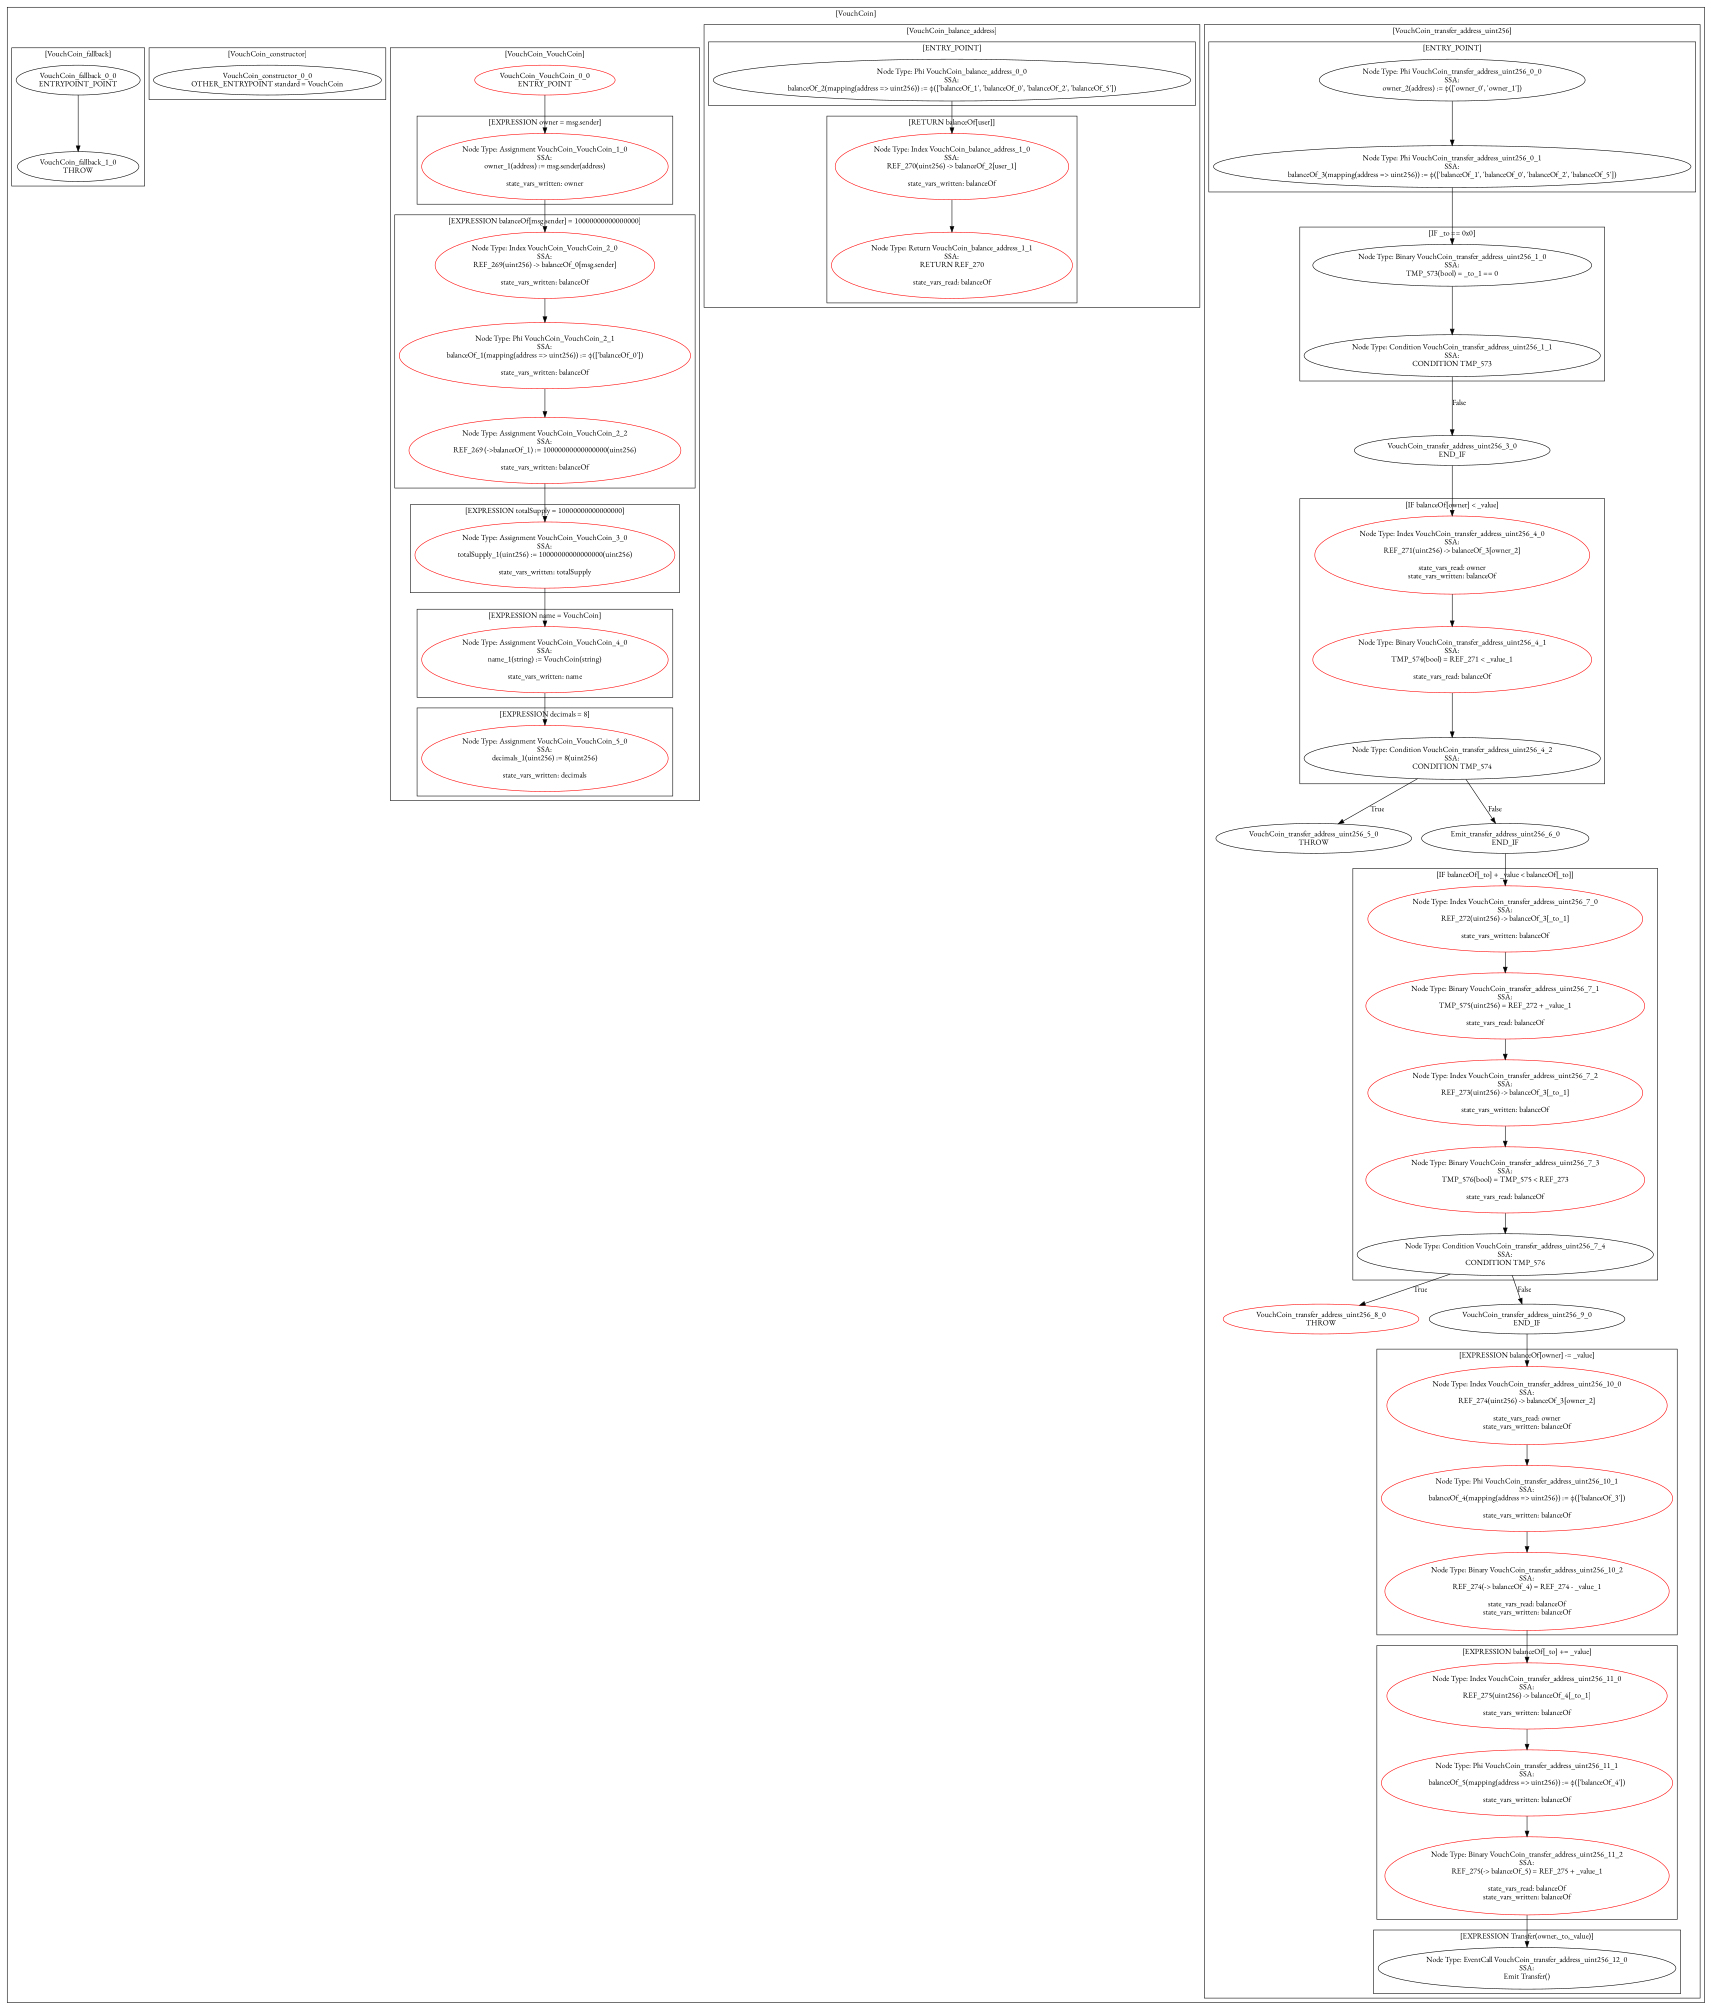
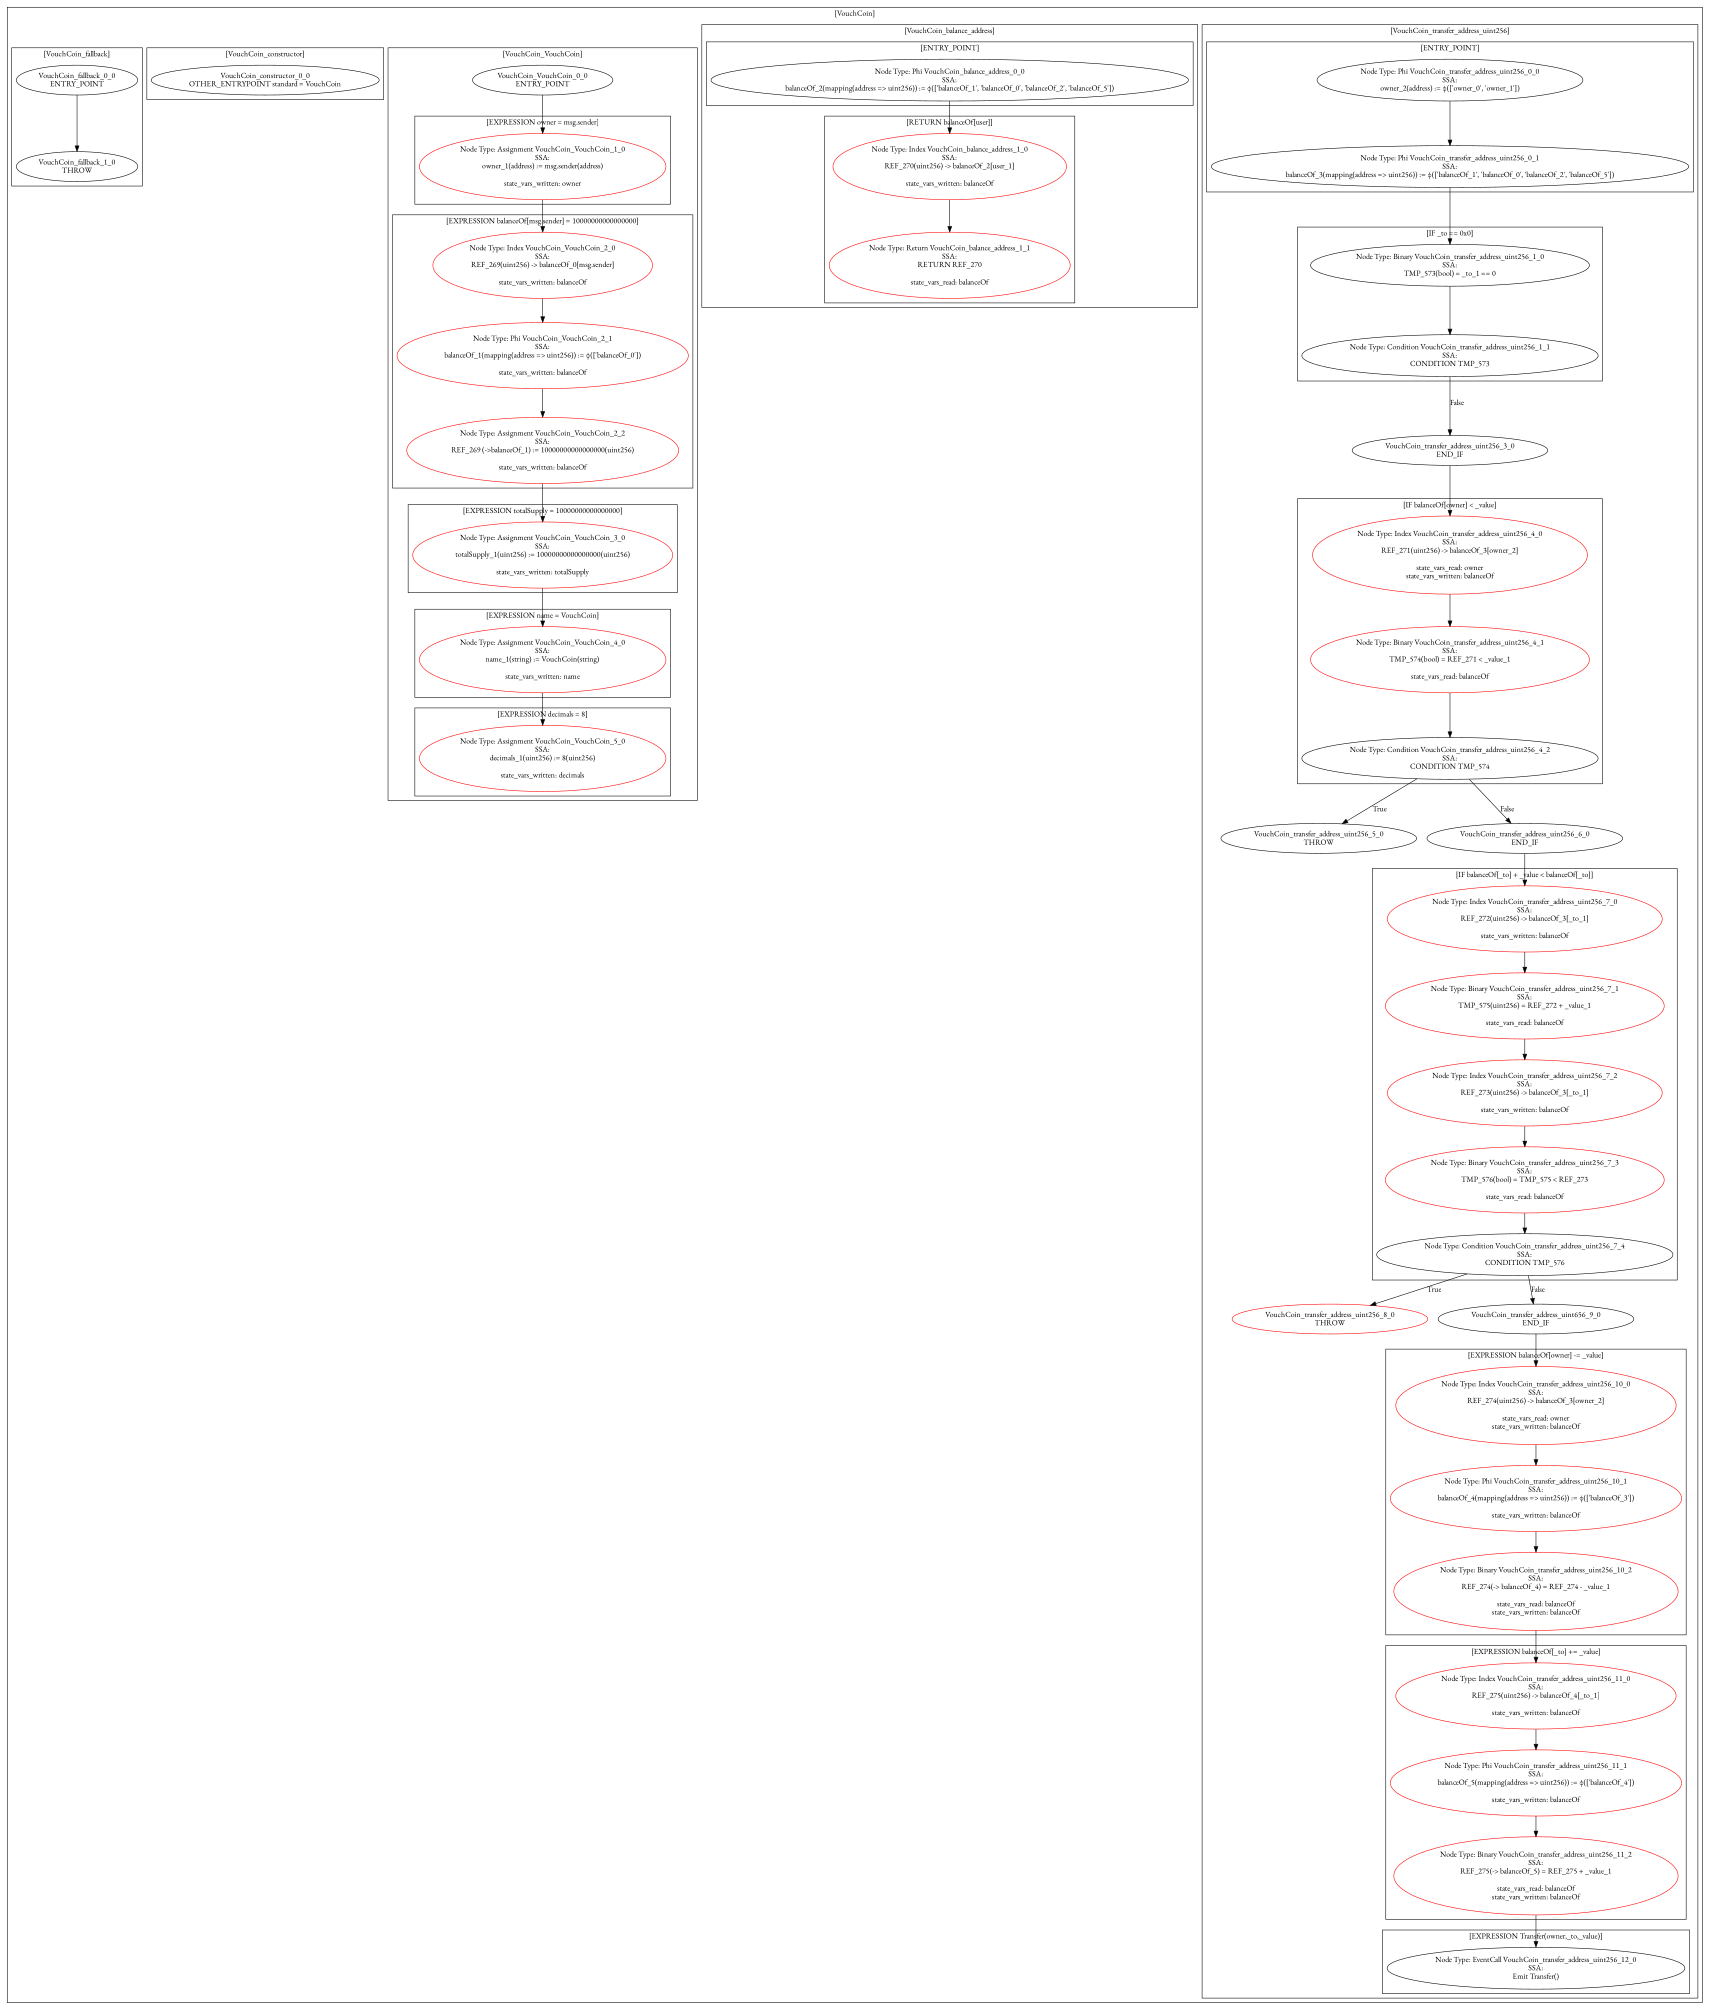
(78, 80) -> (77, 80)
(545, 80) -> (543, 80)
(1505, 838) -> (1525, 838)
(1527, 1319) -> (1536, 1319)
